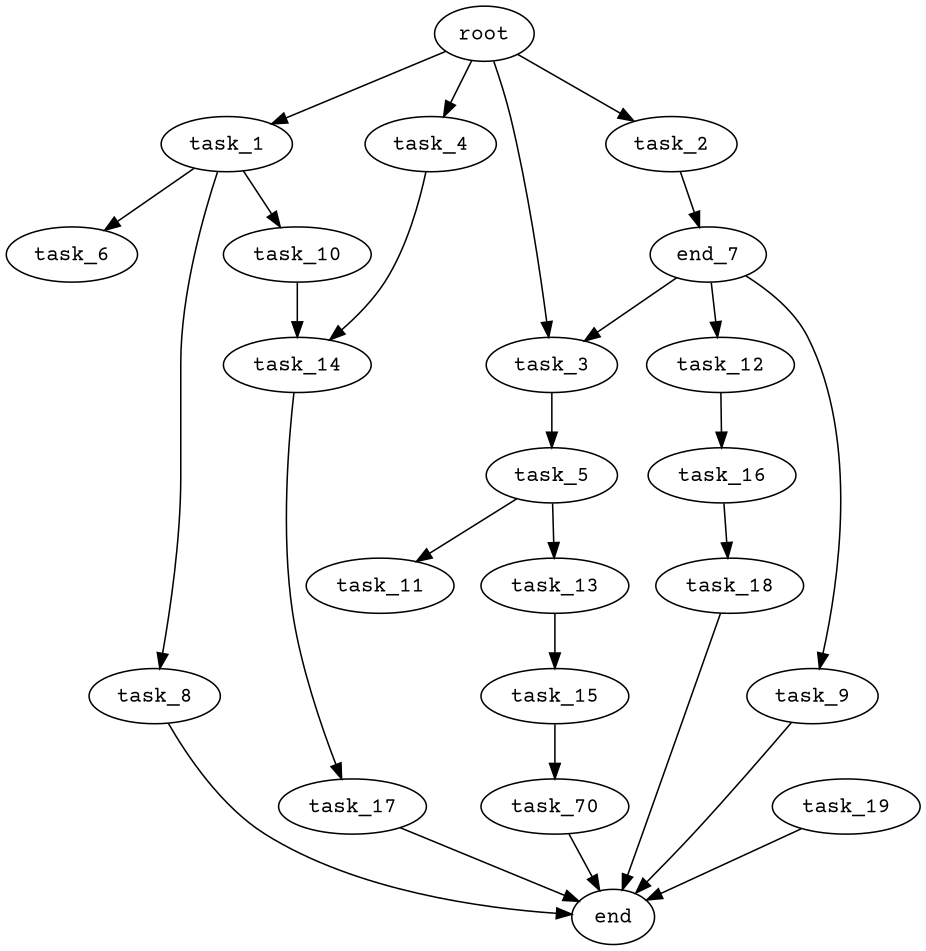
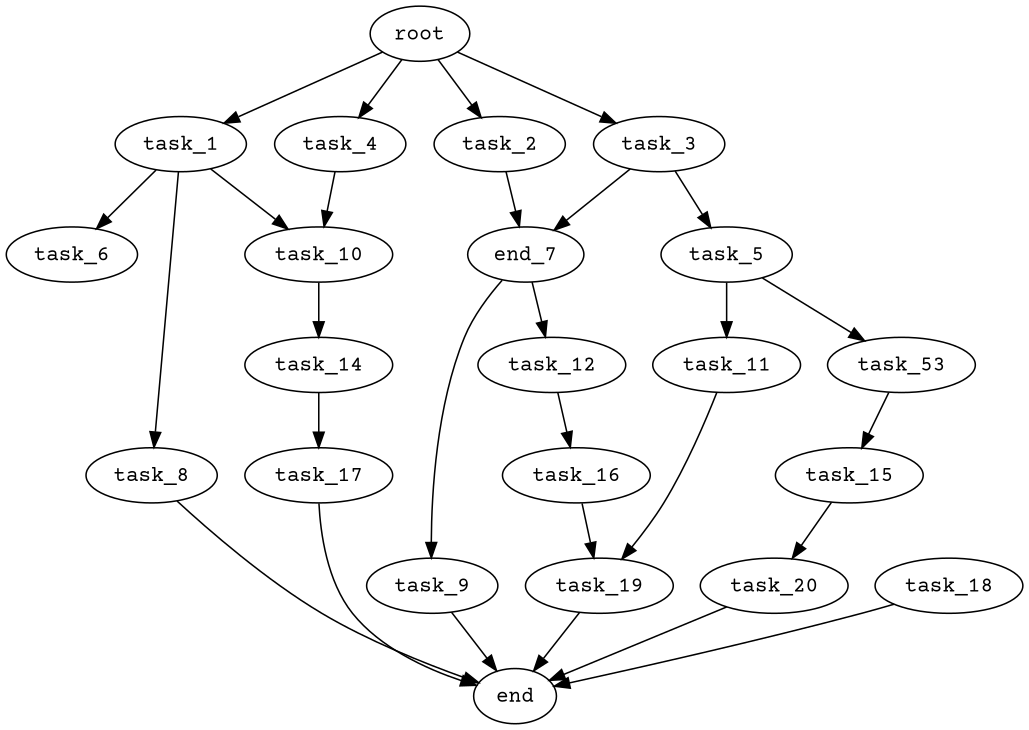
(398, 259) -> (331, 191)
(637, 305) -> (598, 195)
none -> (680, 473)
(725, 523) -> (586, 523)
(555, 586) -> (901, 365)
(555, 807) -> (774, 586)
